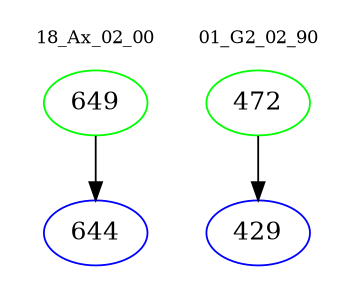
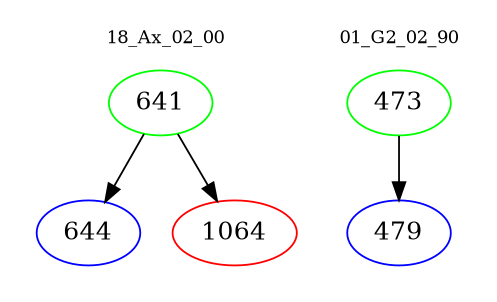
(96, 103) -> (161, 103)
(258, 103) -> (399, 103)
none -> (235, 233)
(258, 233) -> (399, 233)
